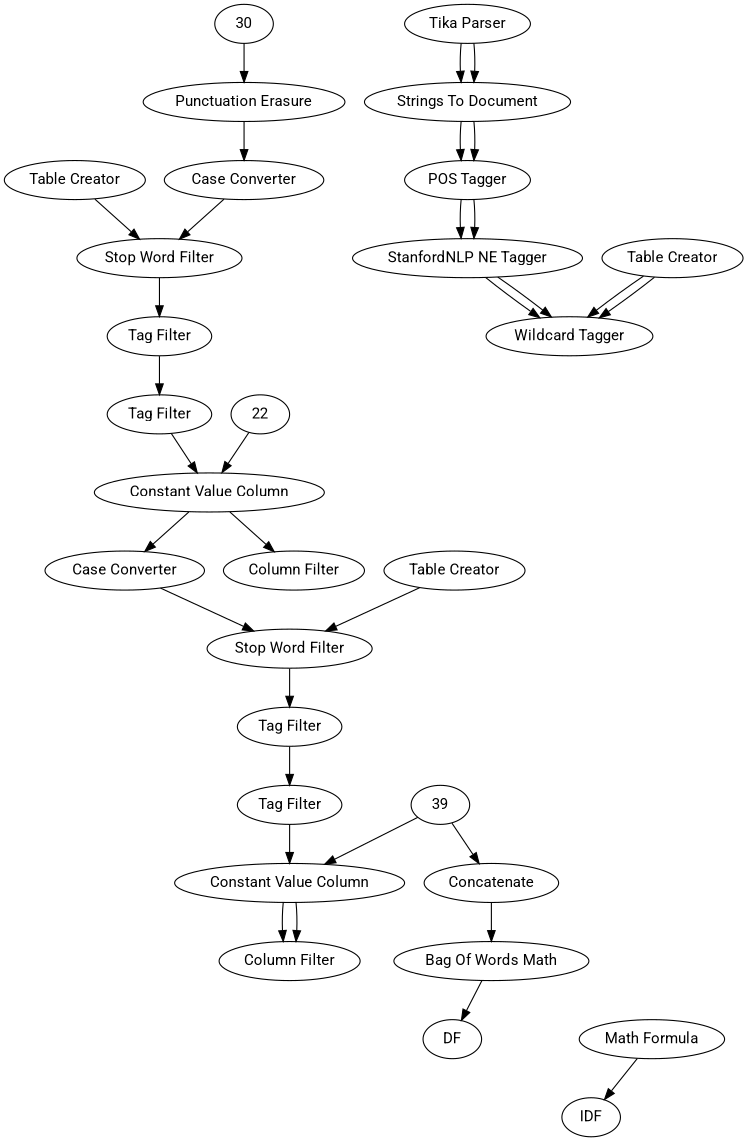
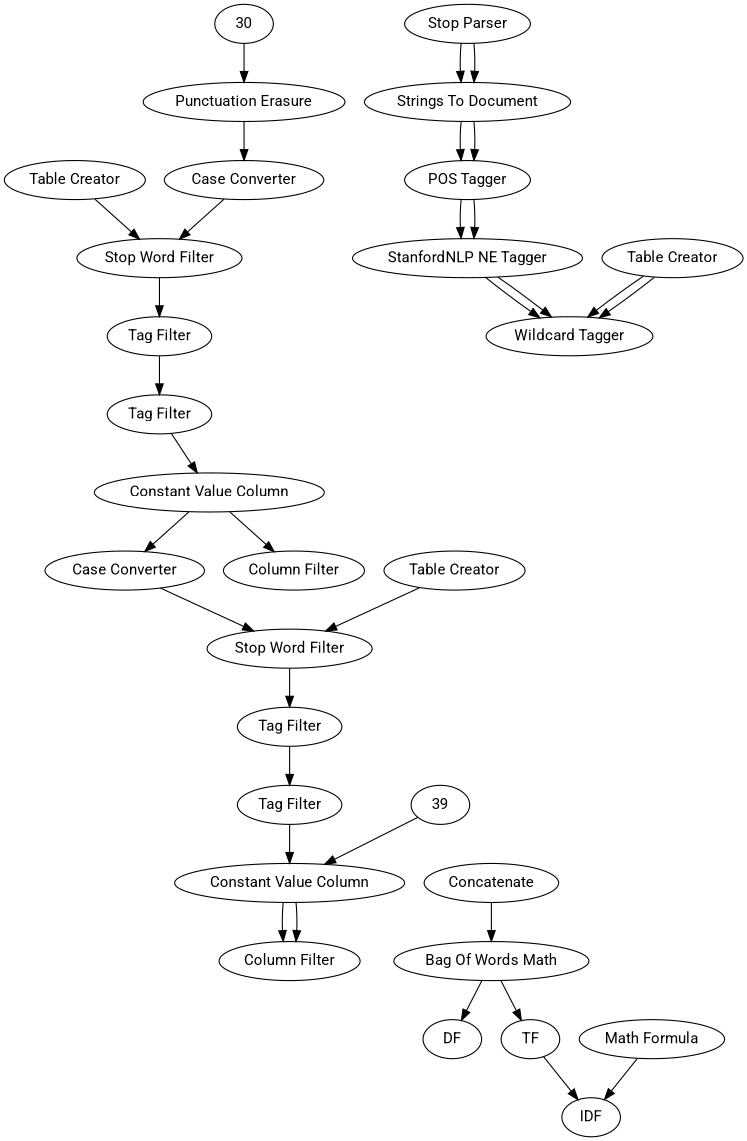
(468, 24) -> (468, 24)
(260, 414) -> none
(462, 839) -> none
none -> (530, 1039)
